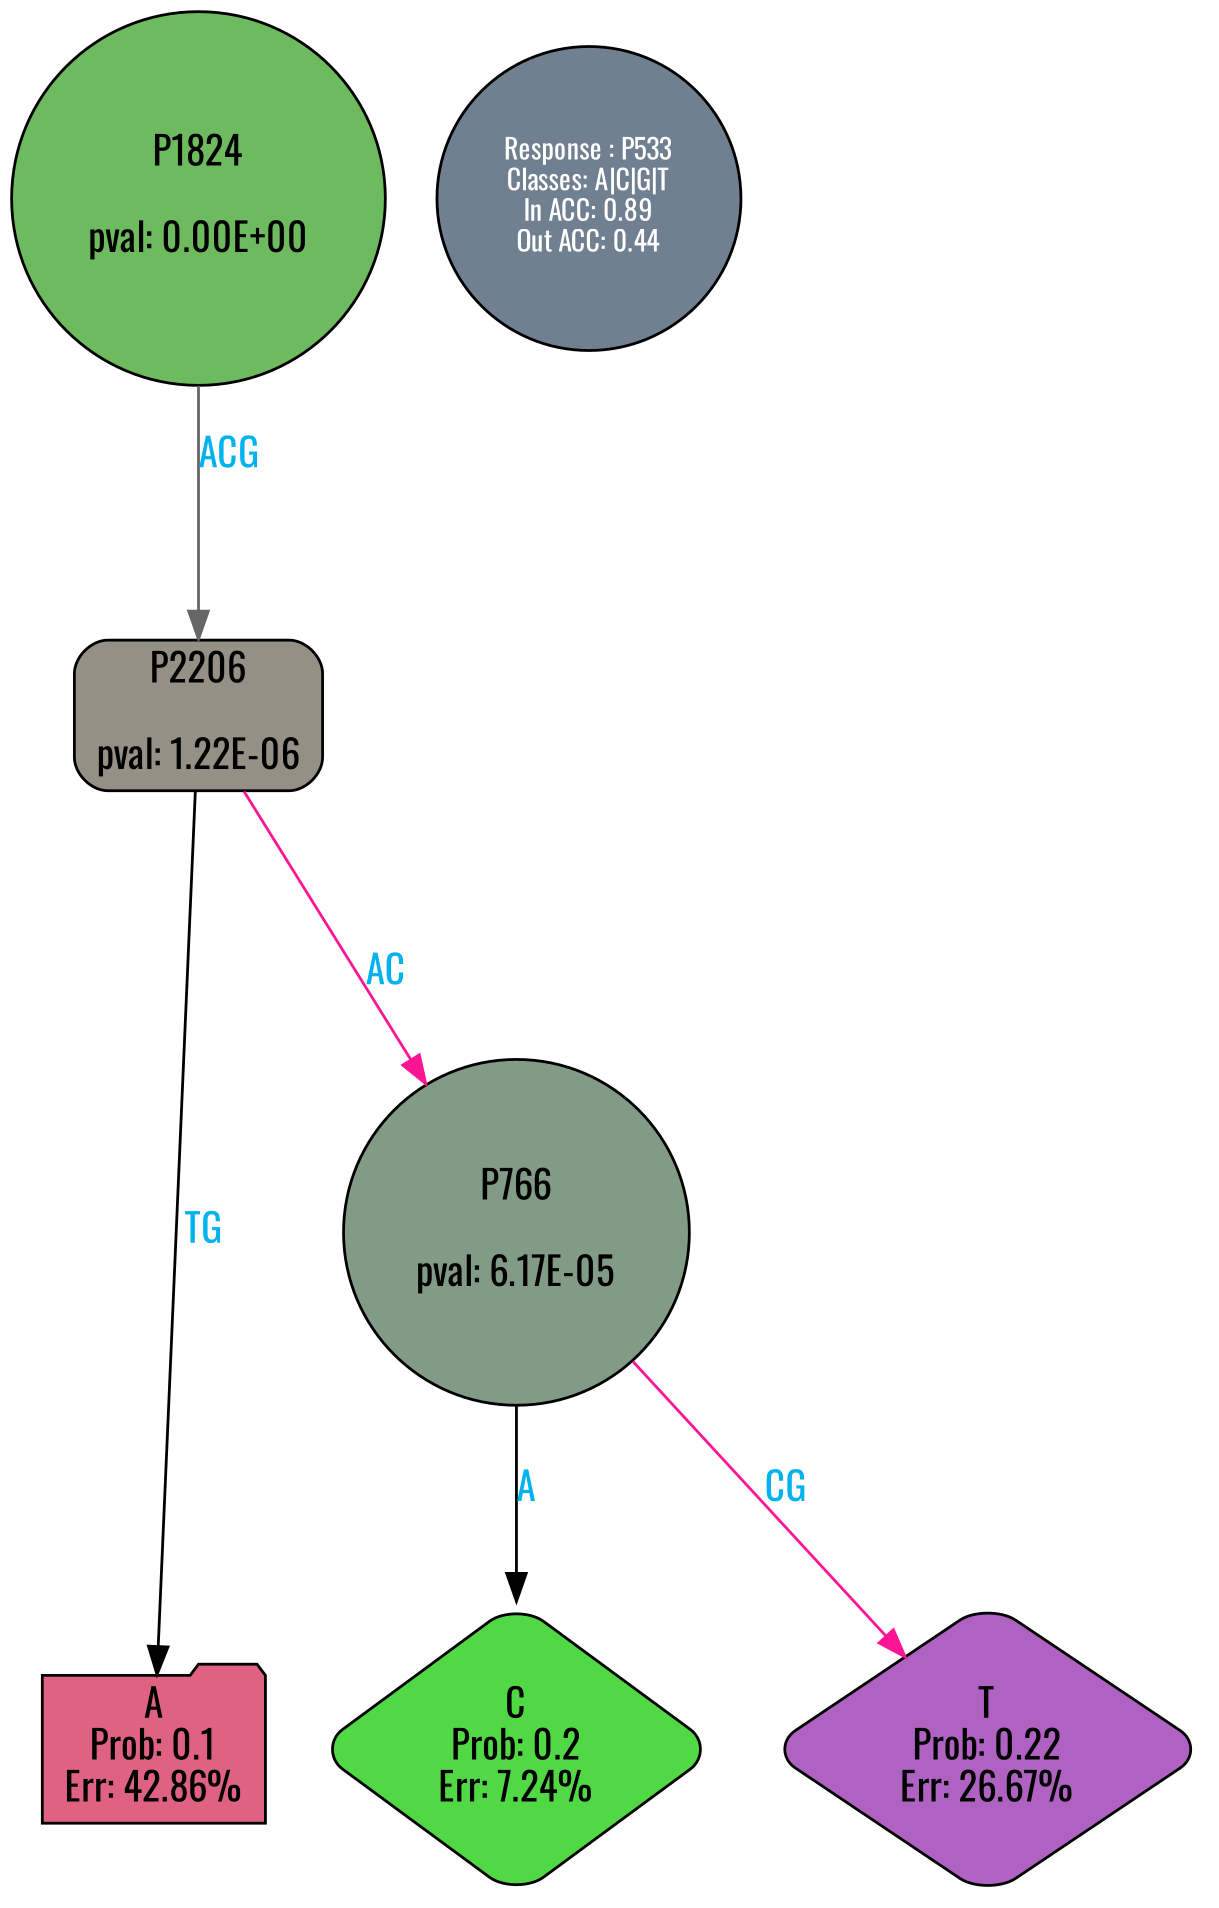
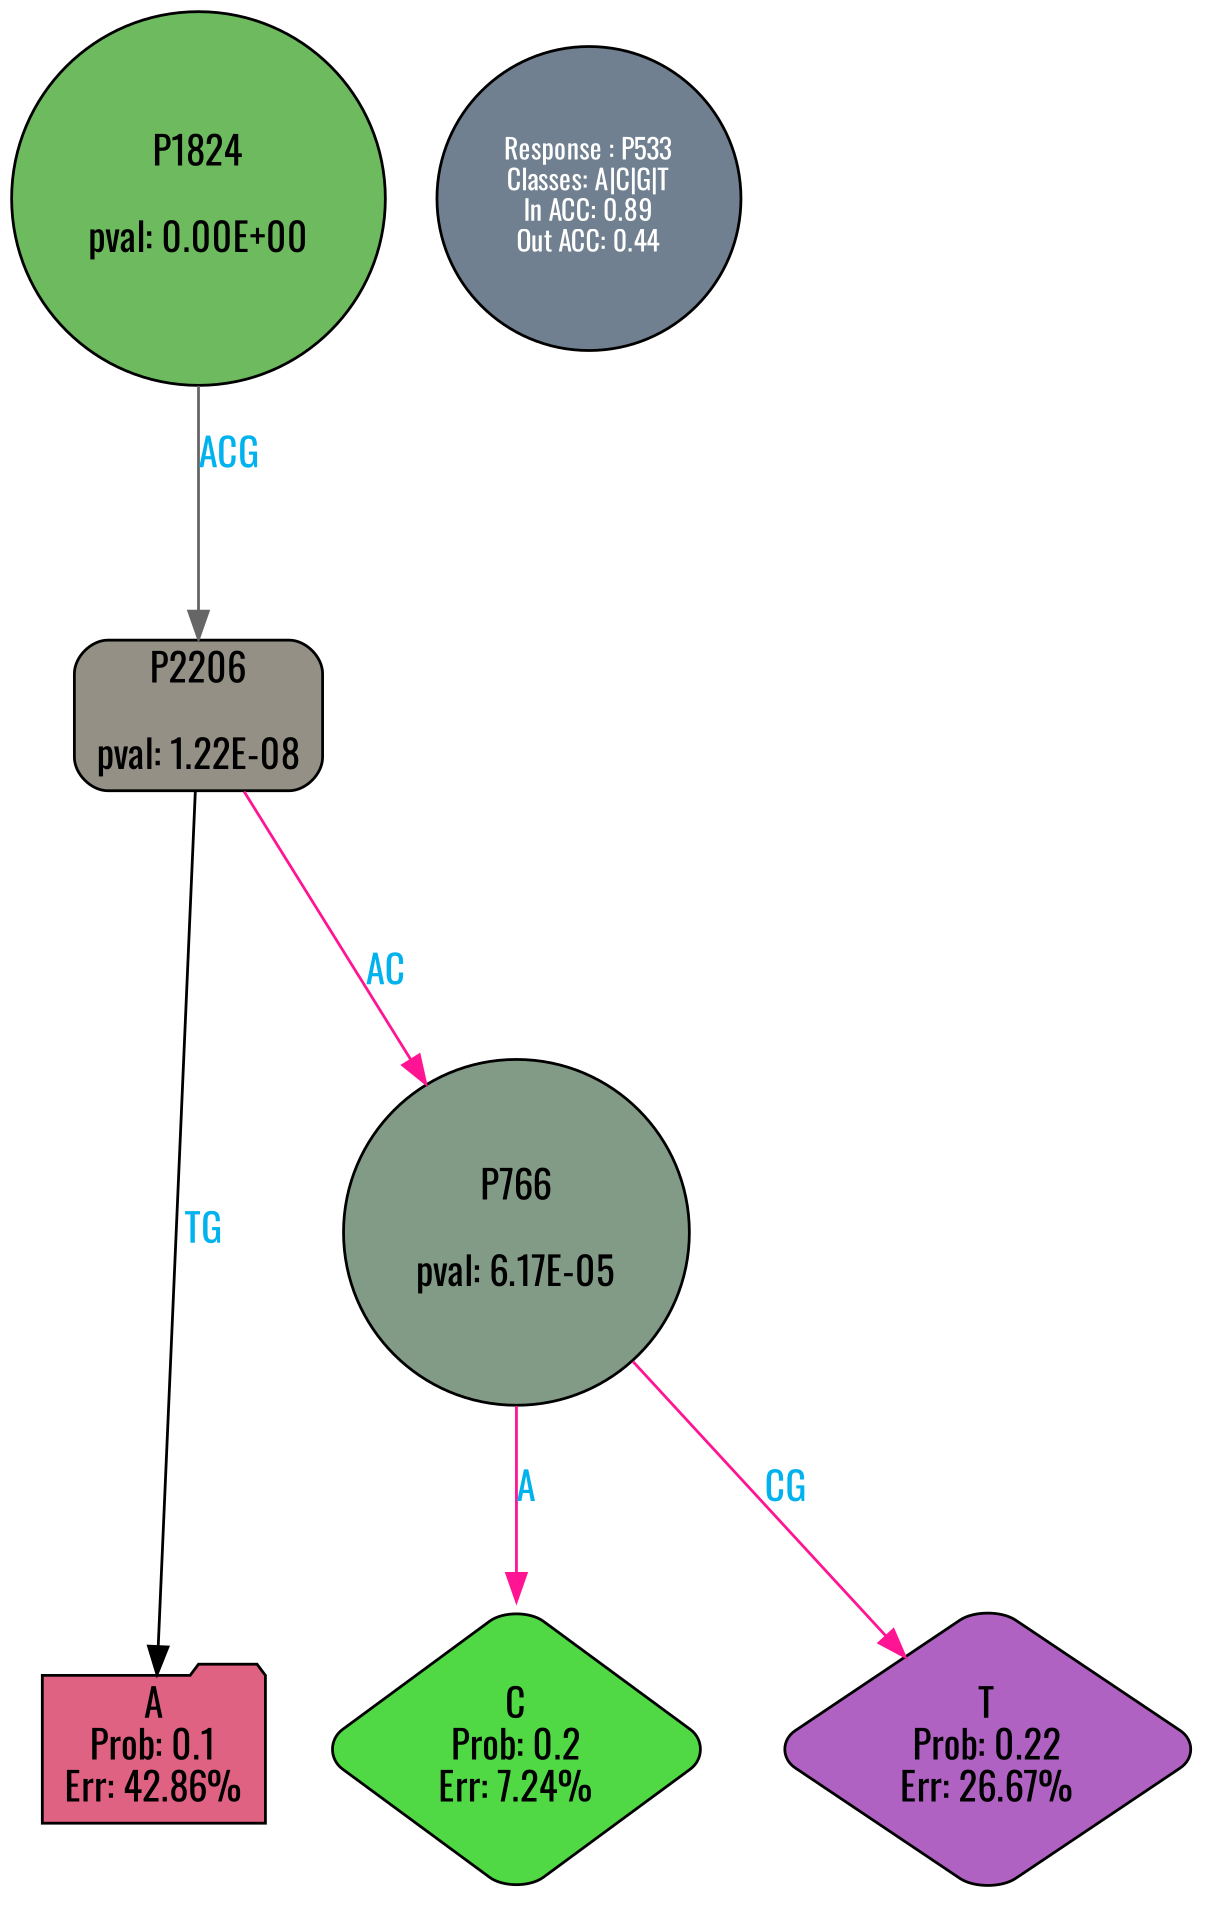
(198, 715) -> (198, 715)
(516, 1490) -> (516, 1490)
